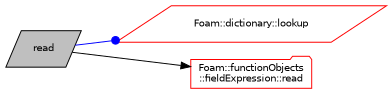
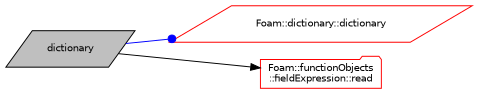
(251, 24) -> (321, 24)
(44, 49) -> (70, 49)
